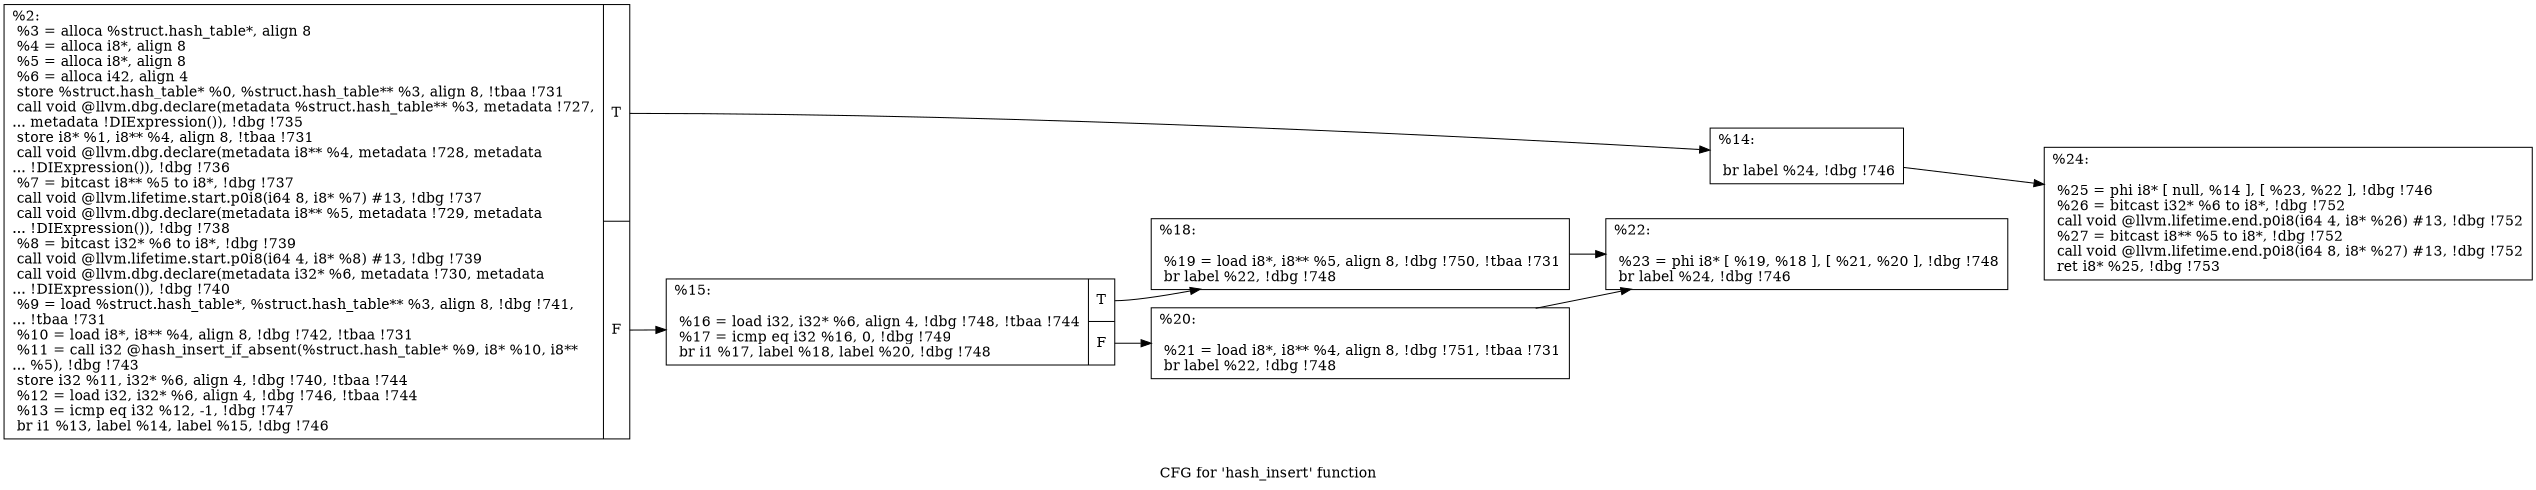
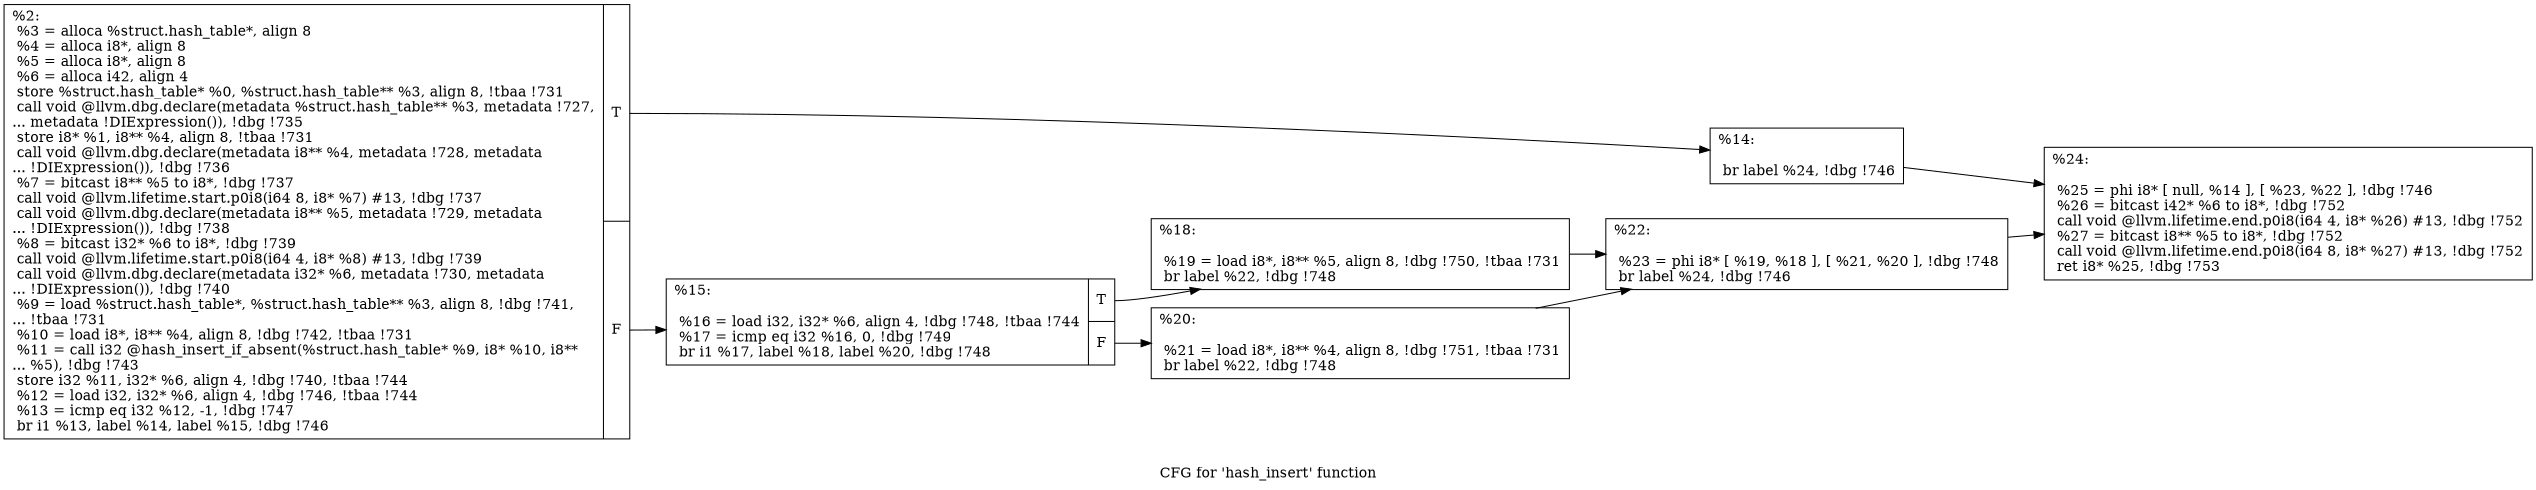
(2199, 206) -> (2199, 206)
none -> (2021, 236)
